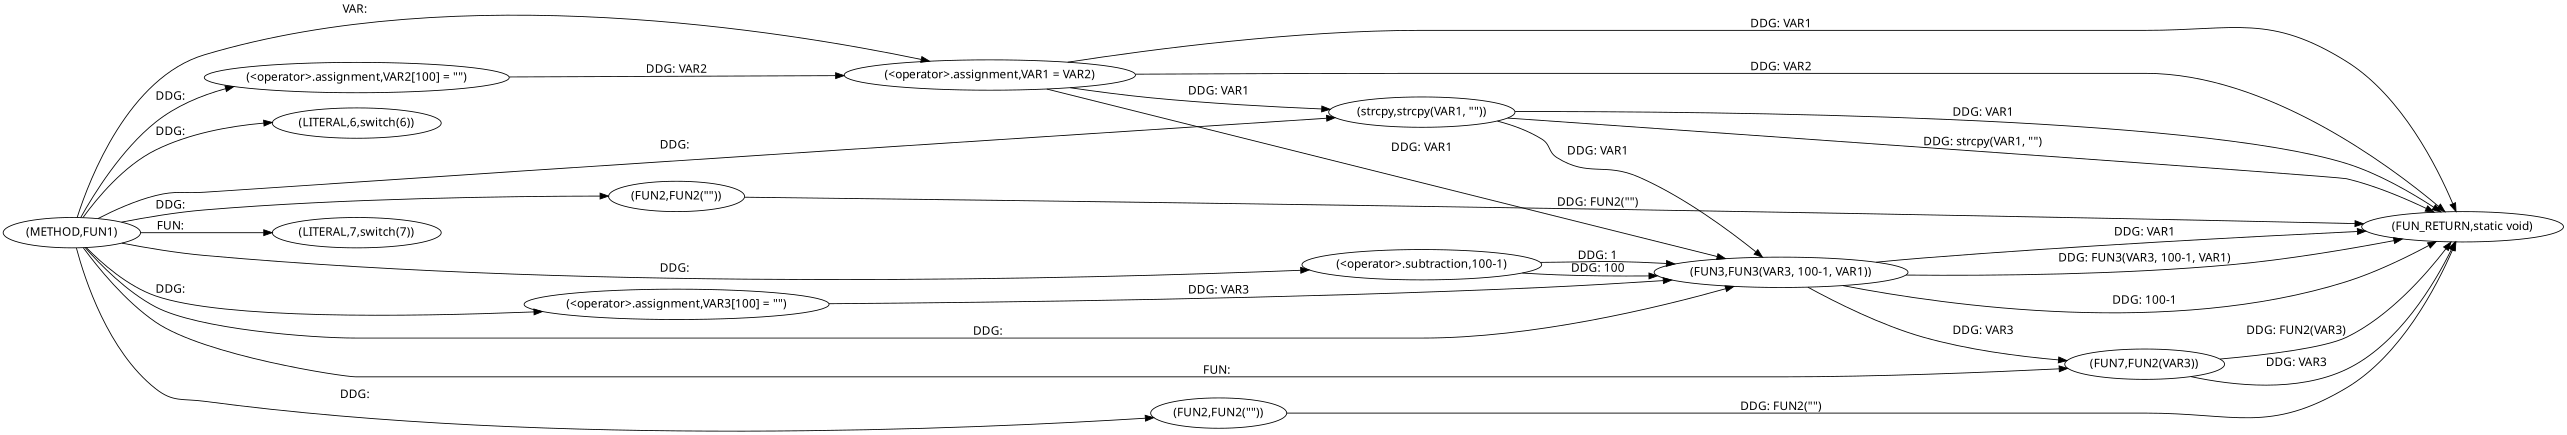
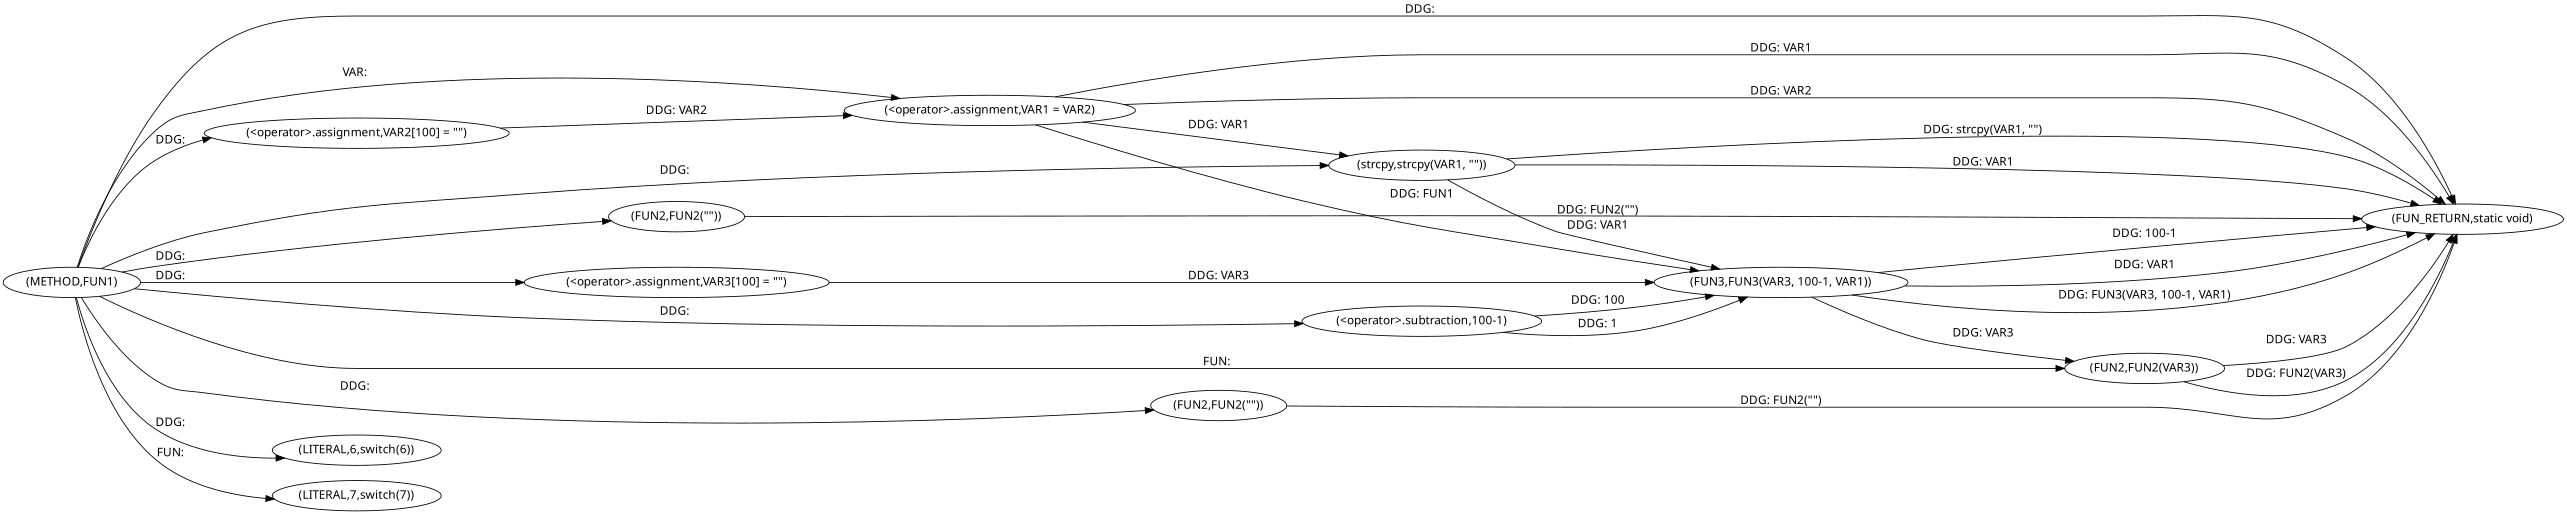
(1422, 148) -> (1422, 194)
(895, 338) -> (1239, 16)
(2145, 364) -> (2145, 368)
